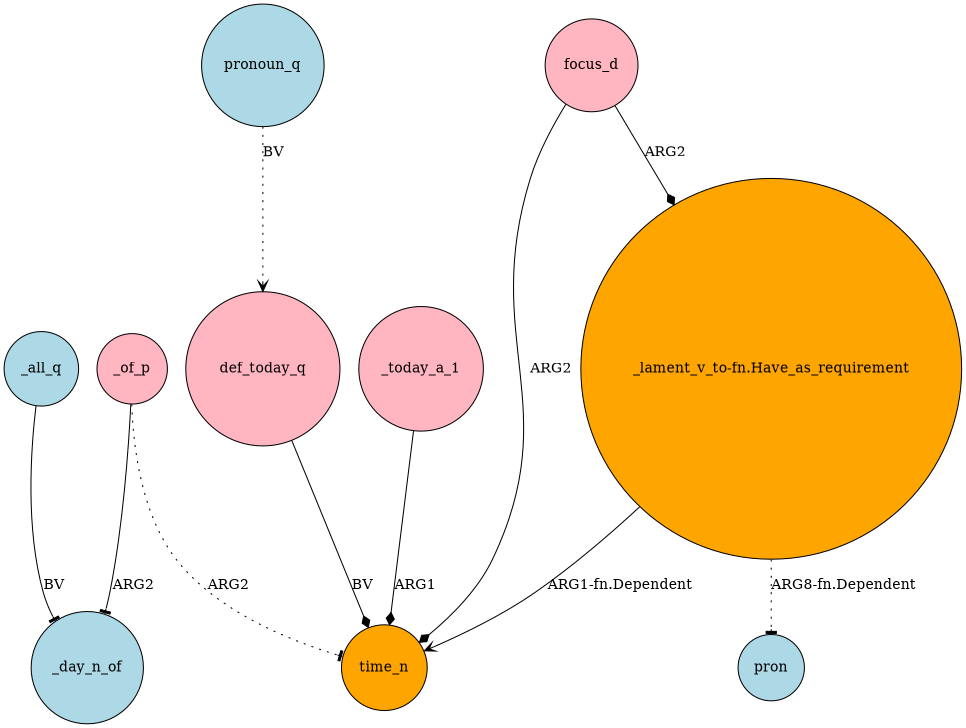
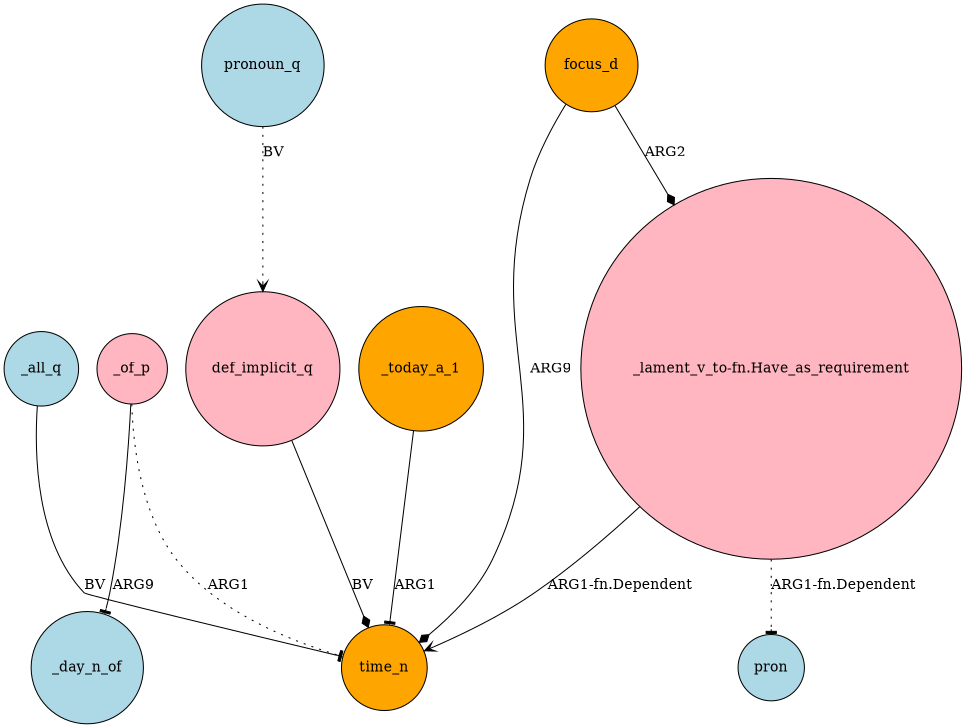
(592, 65) -> (592, 65)
(263, 369) -> (263, 369)
(421, 369) -> (421, 369)
(551, 369) -> (551, 369)
(771, 369) -> (771, 369)
(32, 512) -> (114, 601)
(402, 525) -> (402, 525)
(134, 585) -> (134, 585)
(229, 585) -> (229, 585)
(844, 585) -> (844, 585)
